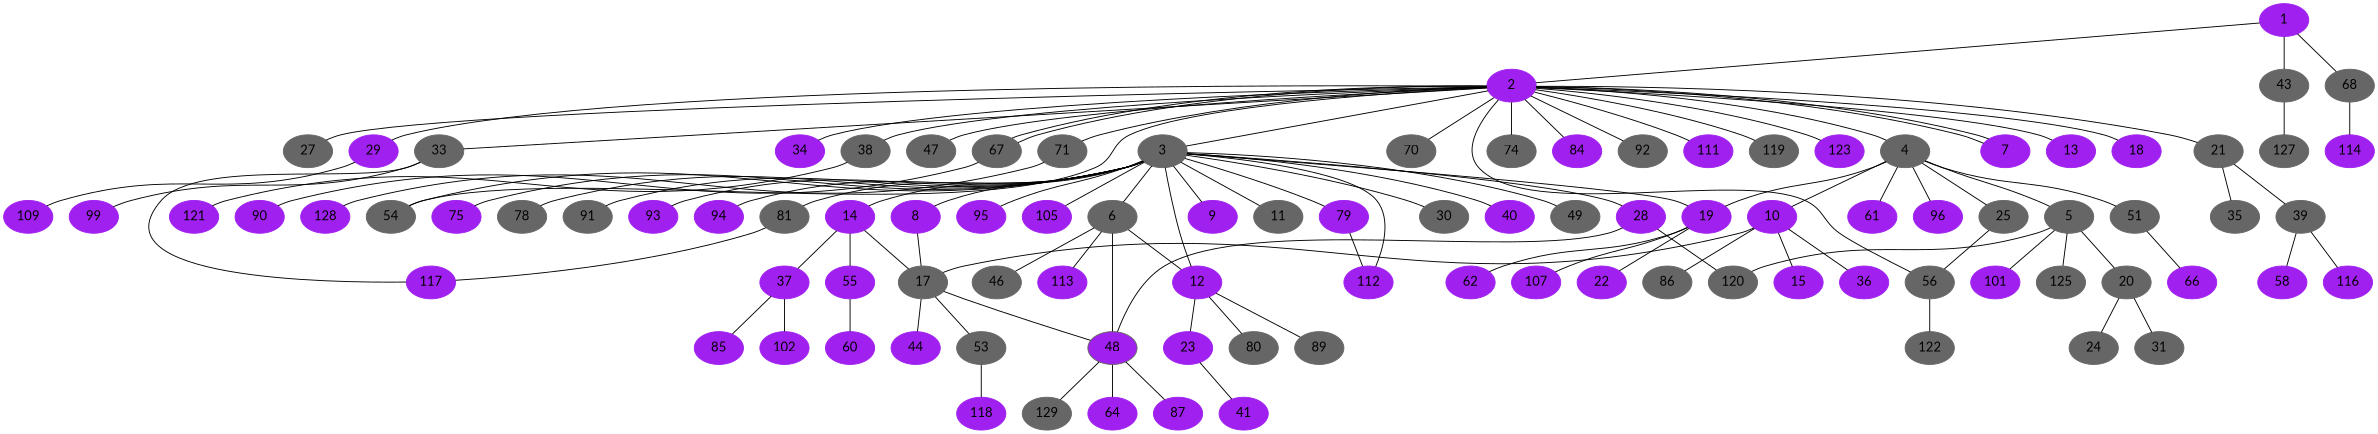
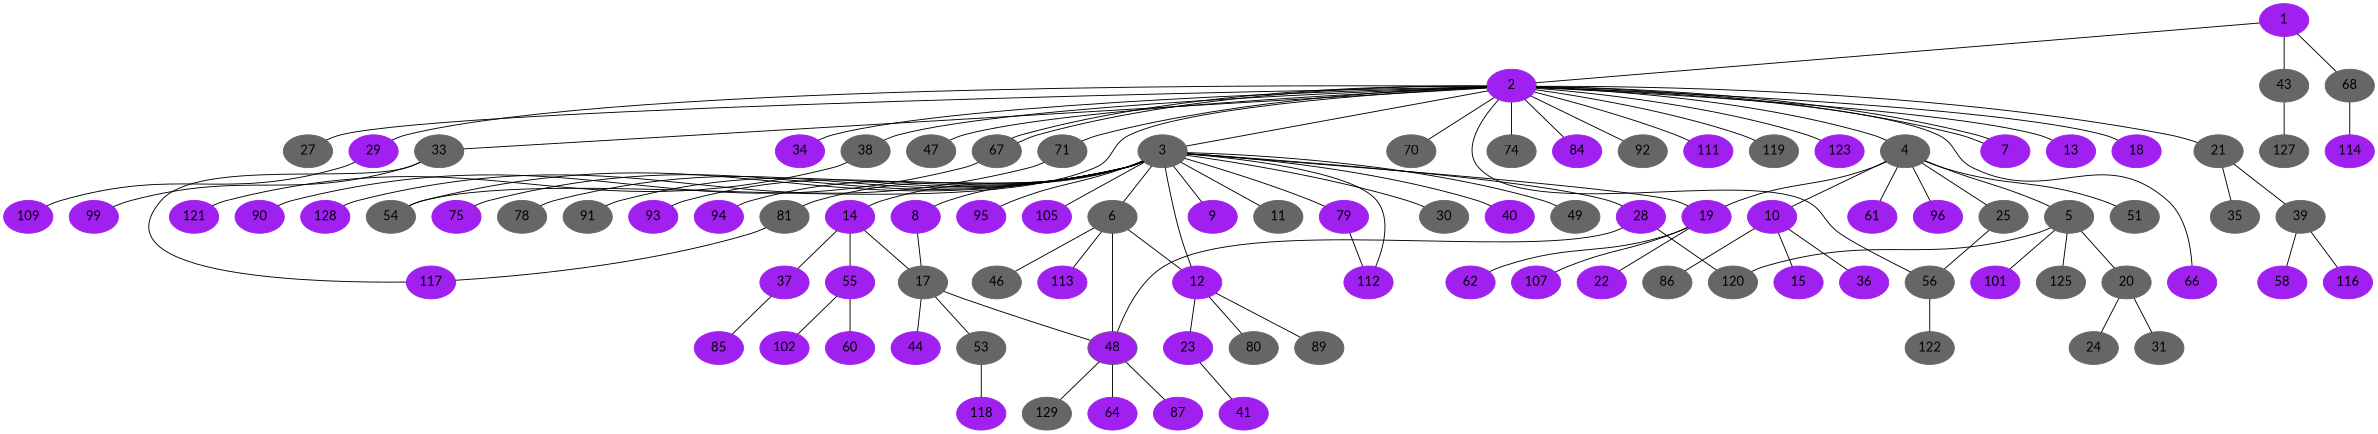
(2163, 250) -> (1949, 143)
(1349, 254) -> none
(784, 315) -> (817, 315)
